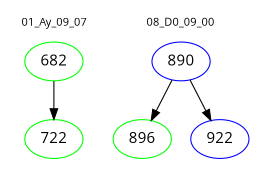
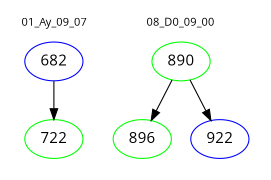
(54, 61) -> (54, 61)
(181, 61) -> (181, 61)
